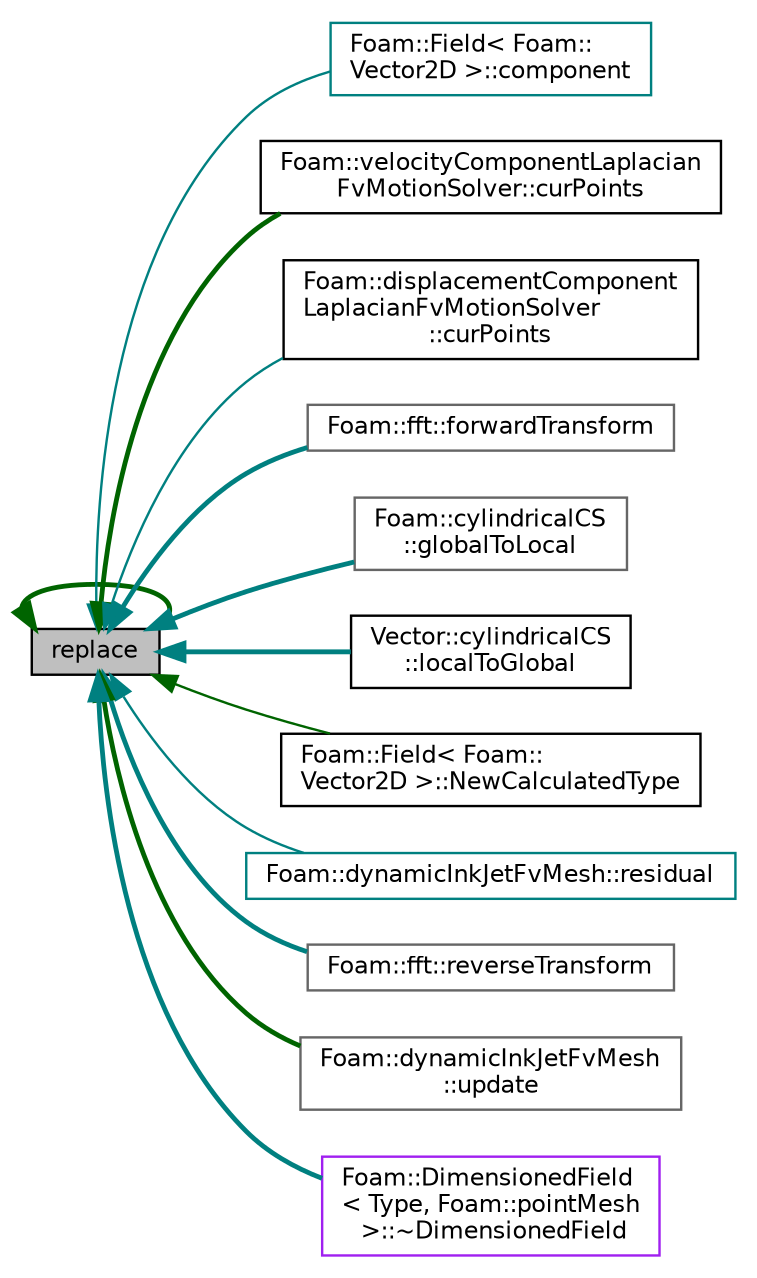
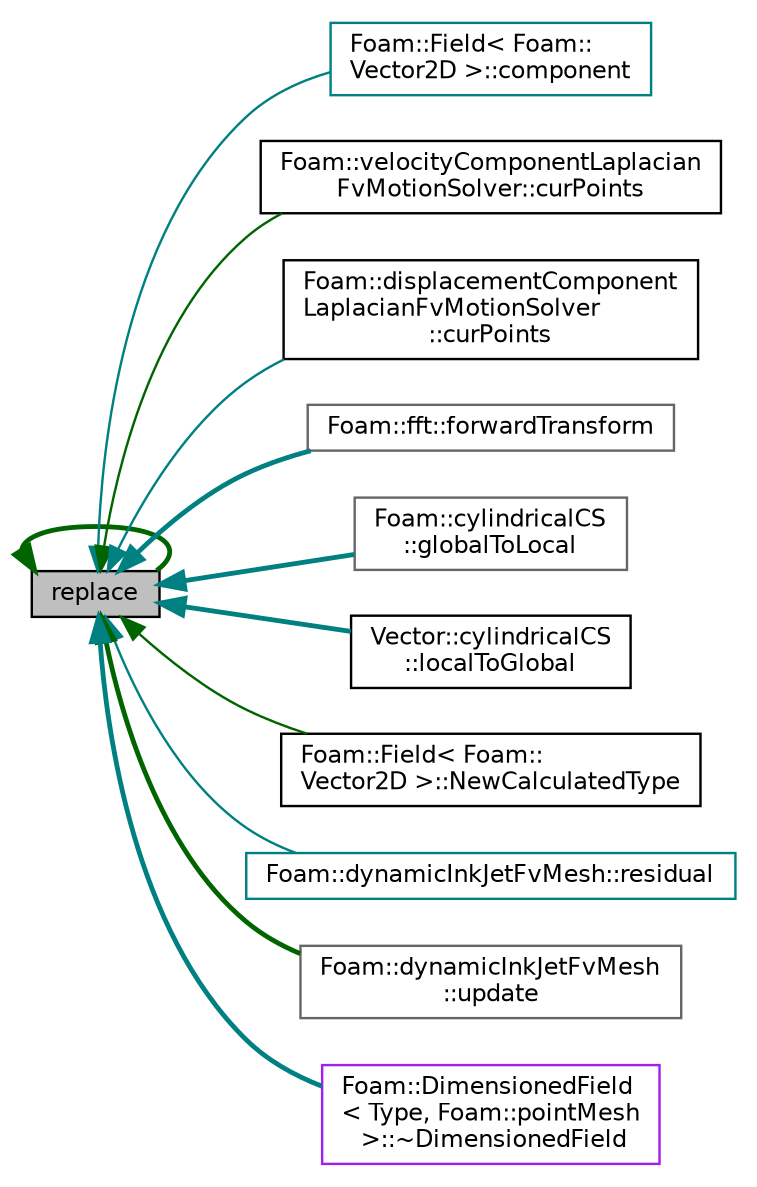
(150, 388) -> (159, 360)
(491, 968) -> none
